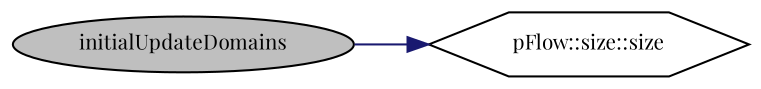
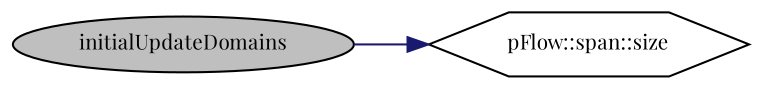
(589, 44) -> (589, 44)
